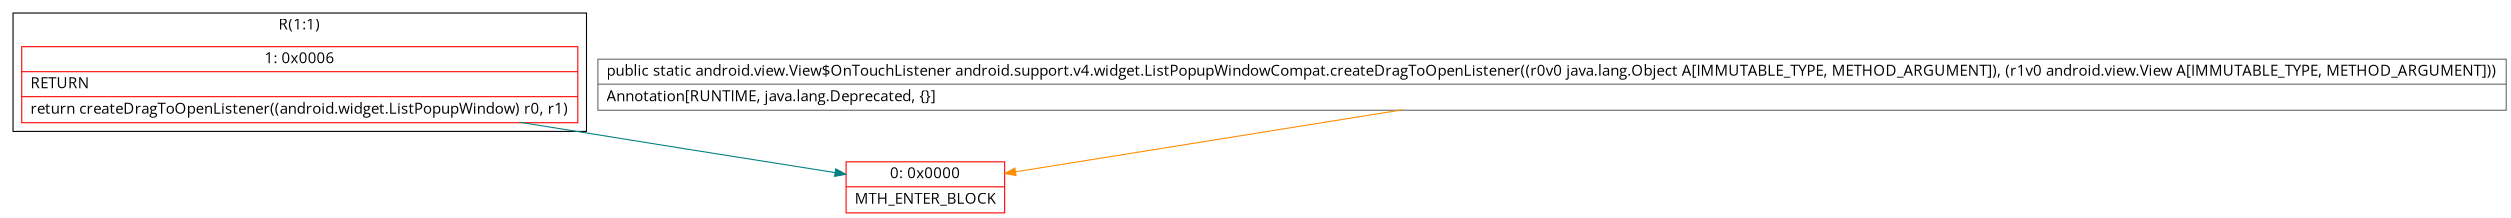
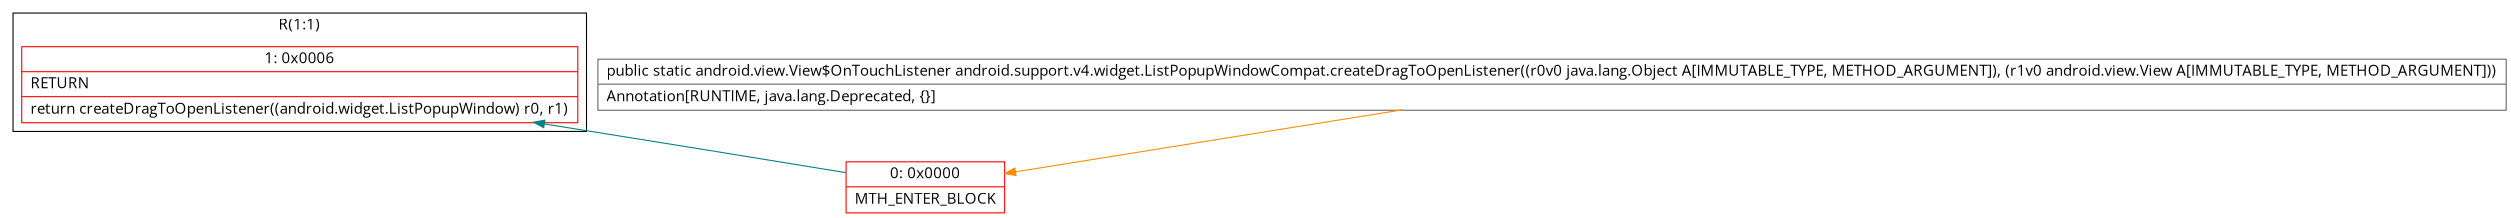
(677, 148) -> (695, 148)
